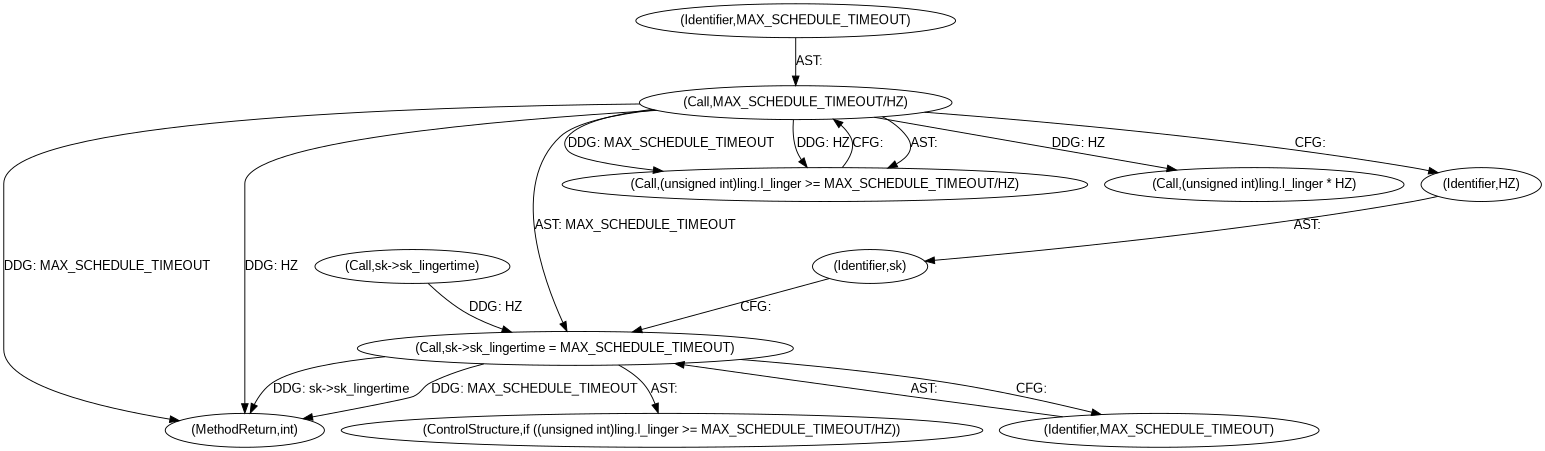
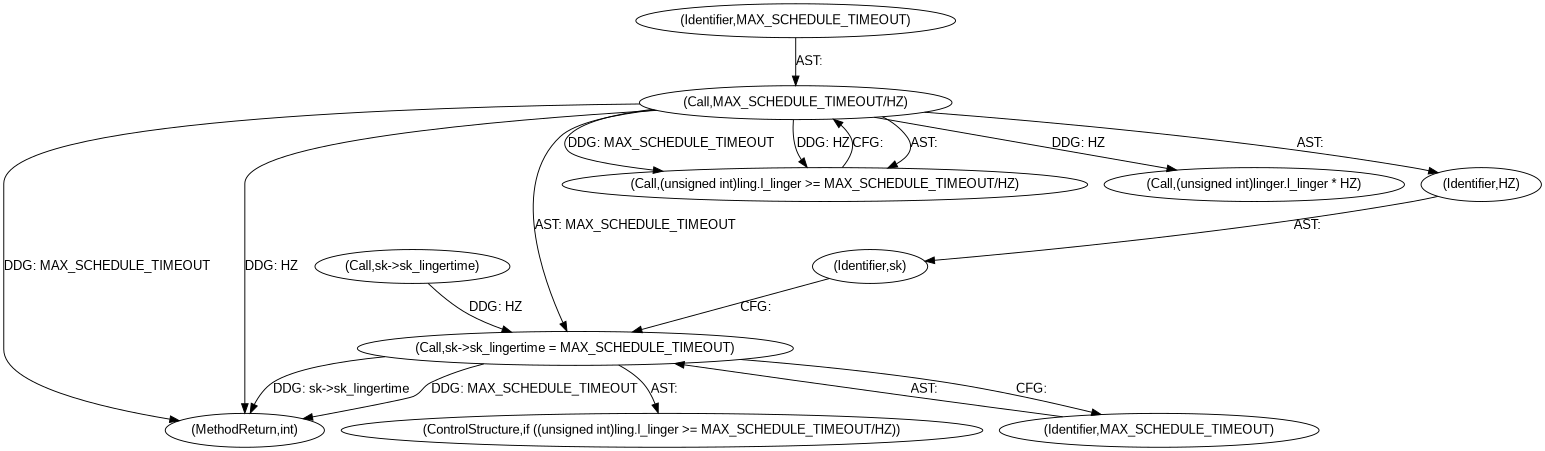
(1312, 144) -> (1312, 144)
(1254, 185) -> (1254, 185)
